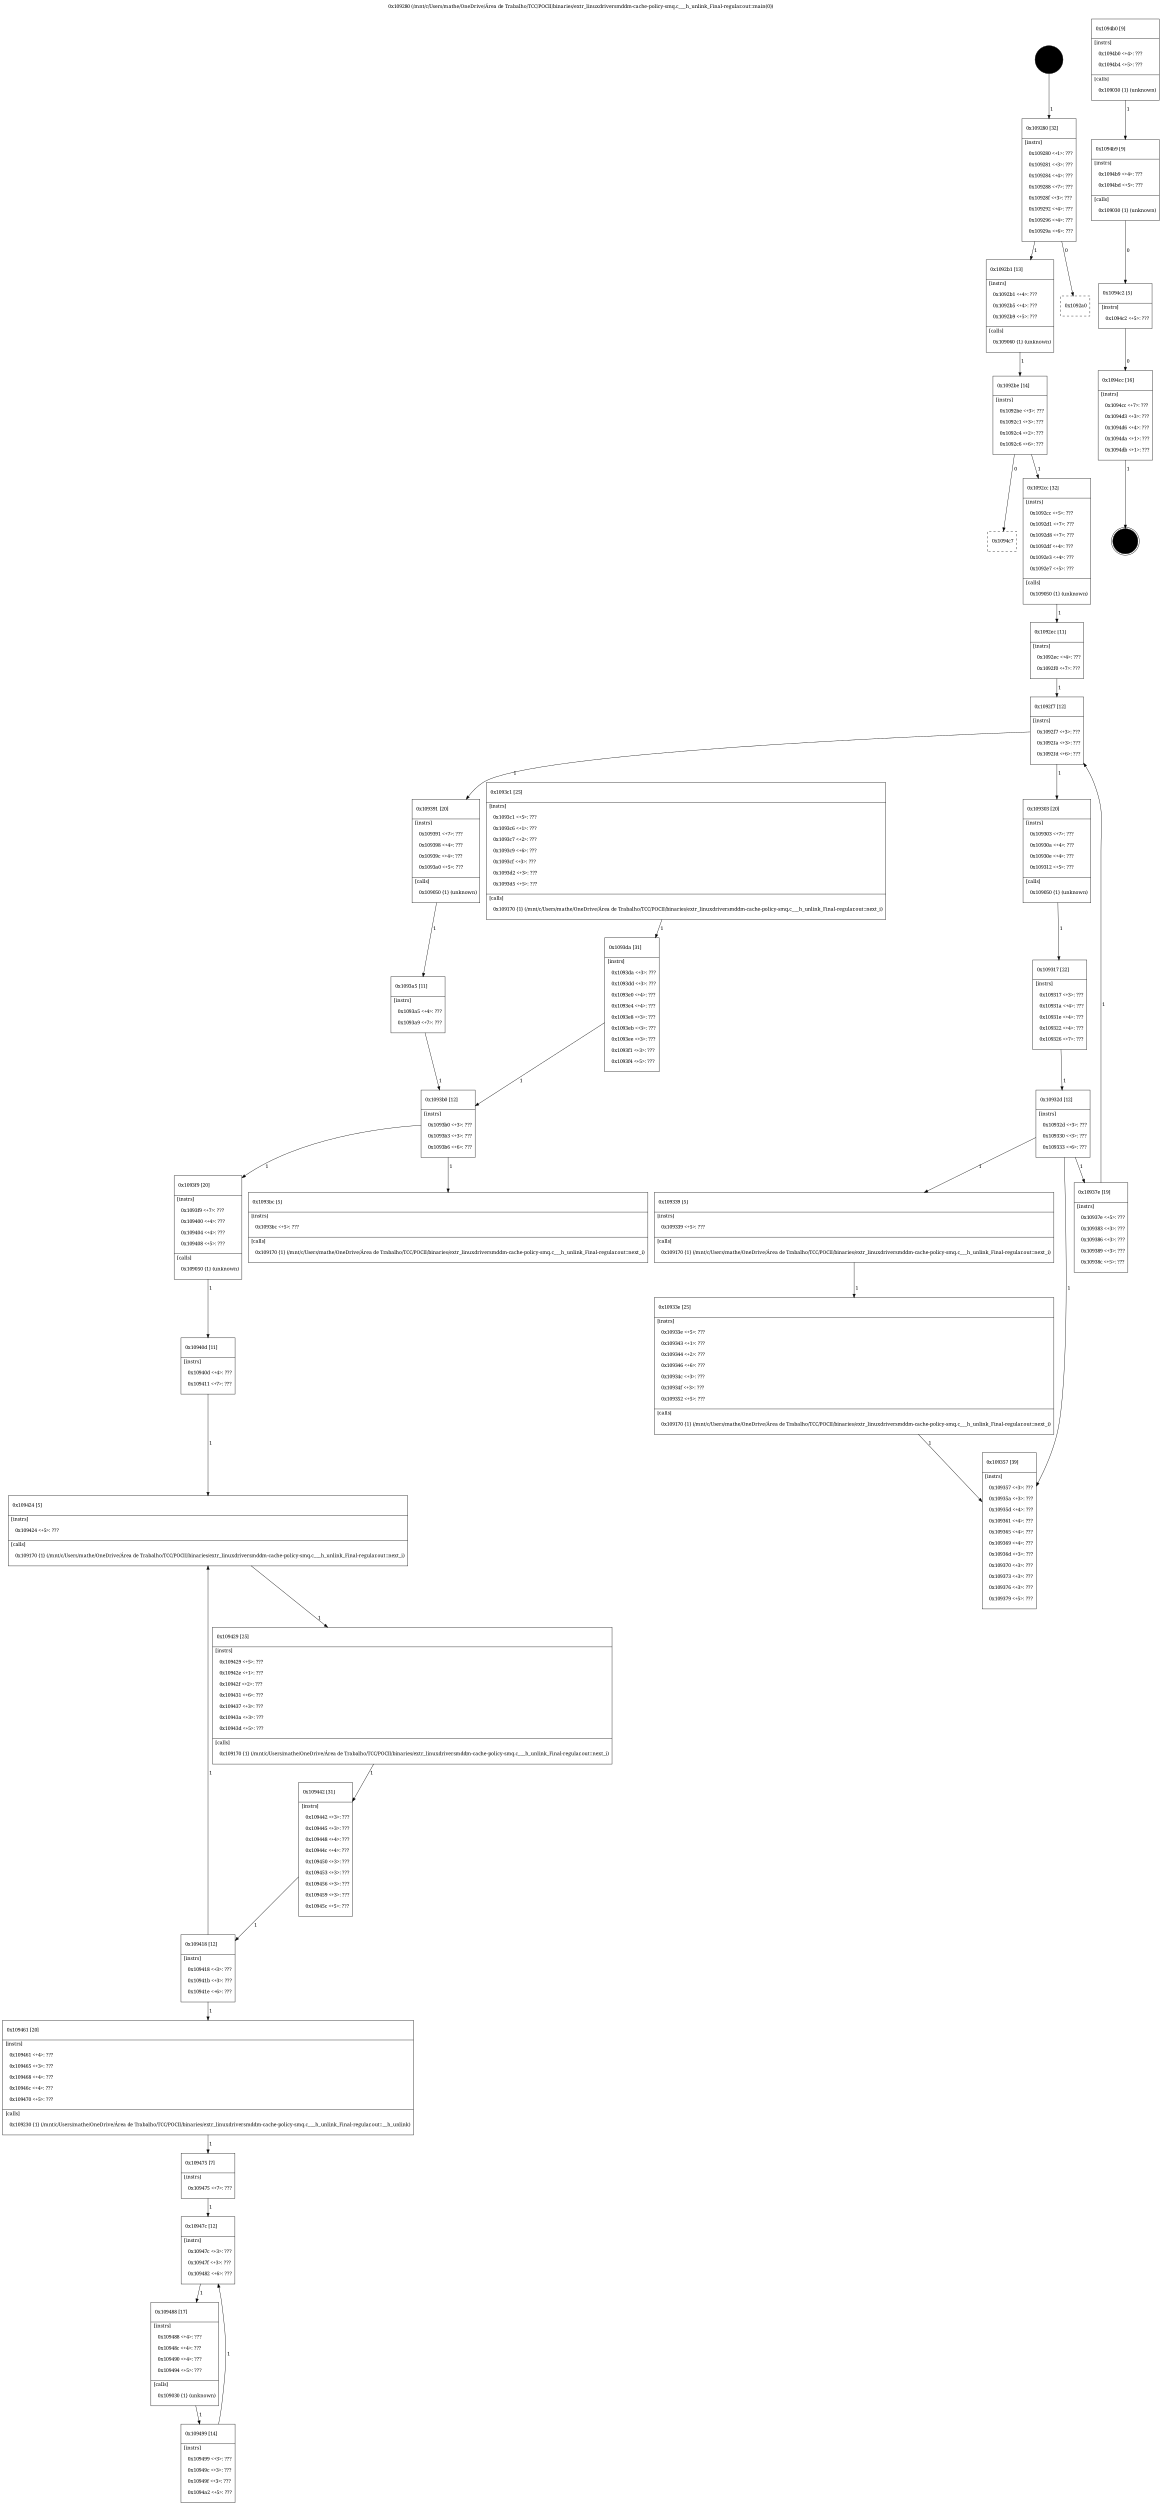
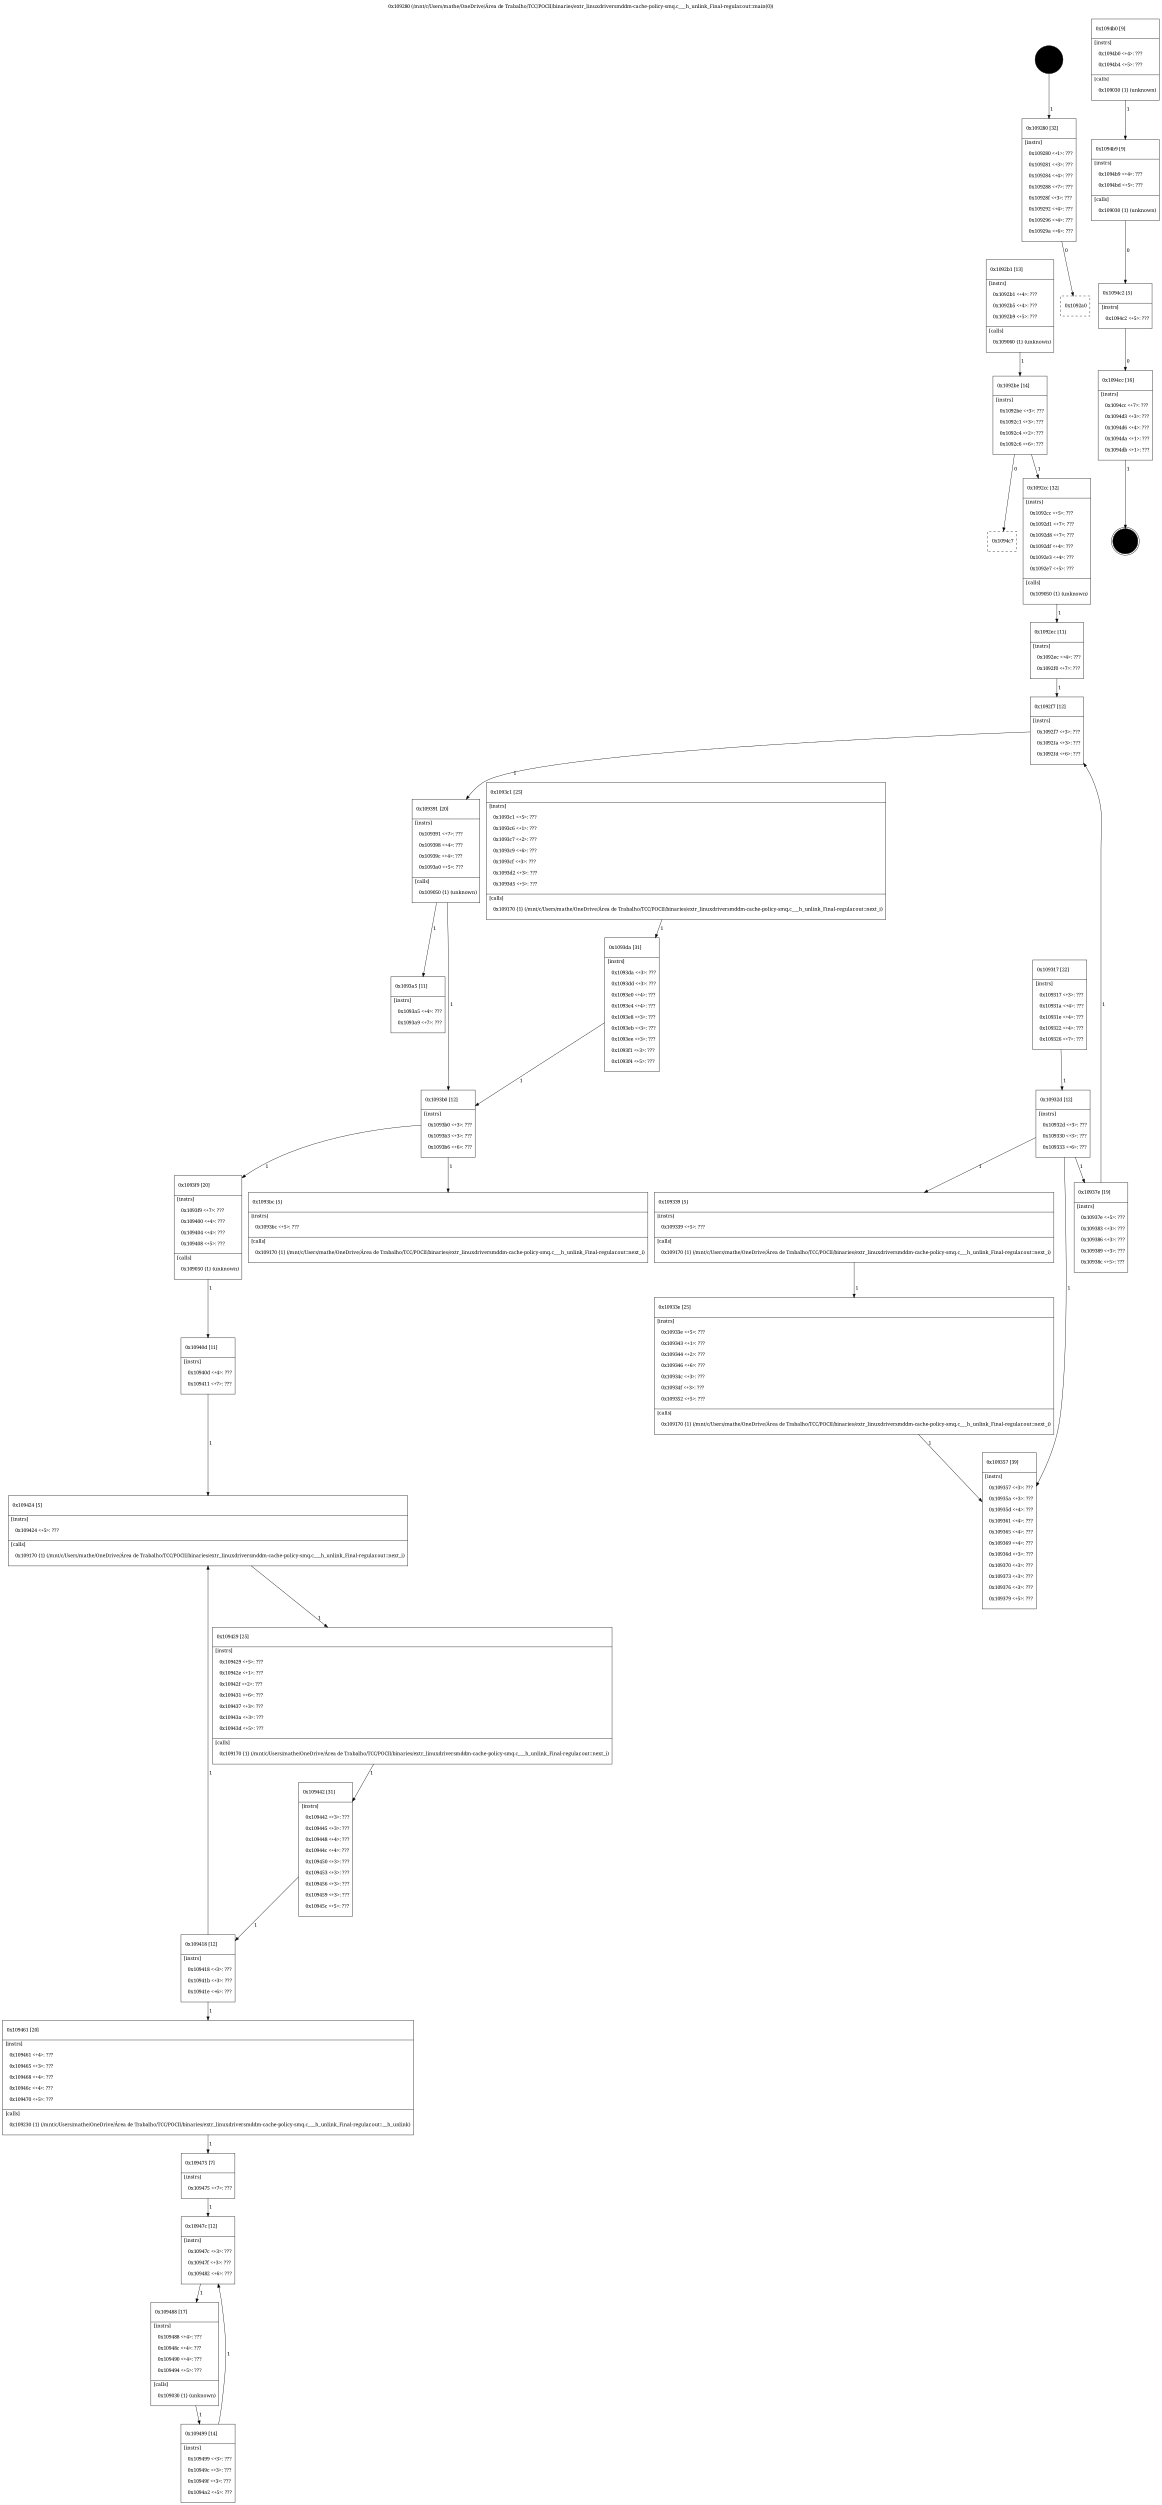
(1033, 249) -> none
(1057, 851) -> none
(432, 1060) -> (449, 995)
